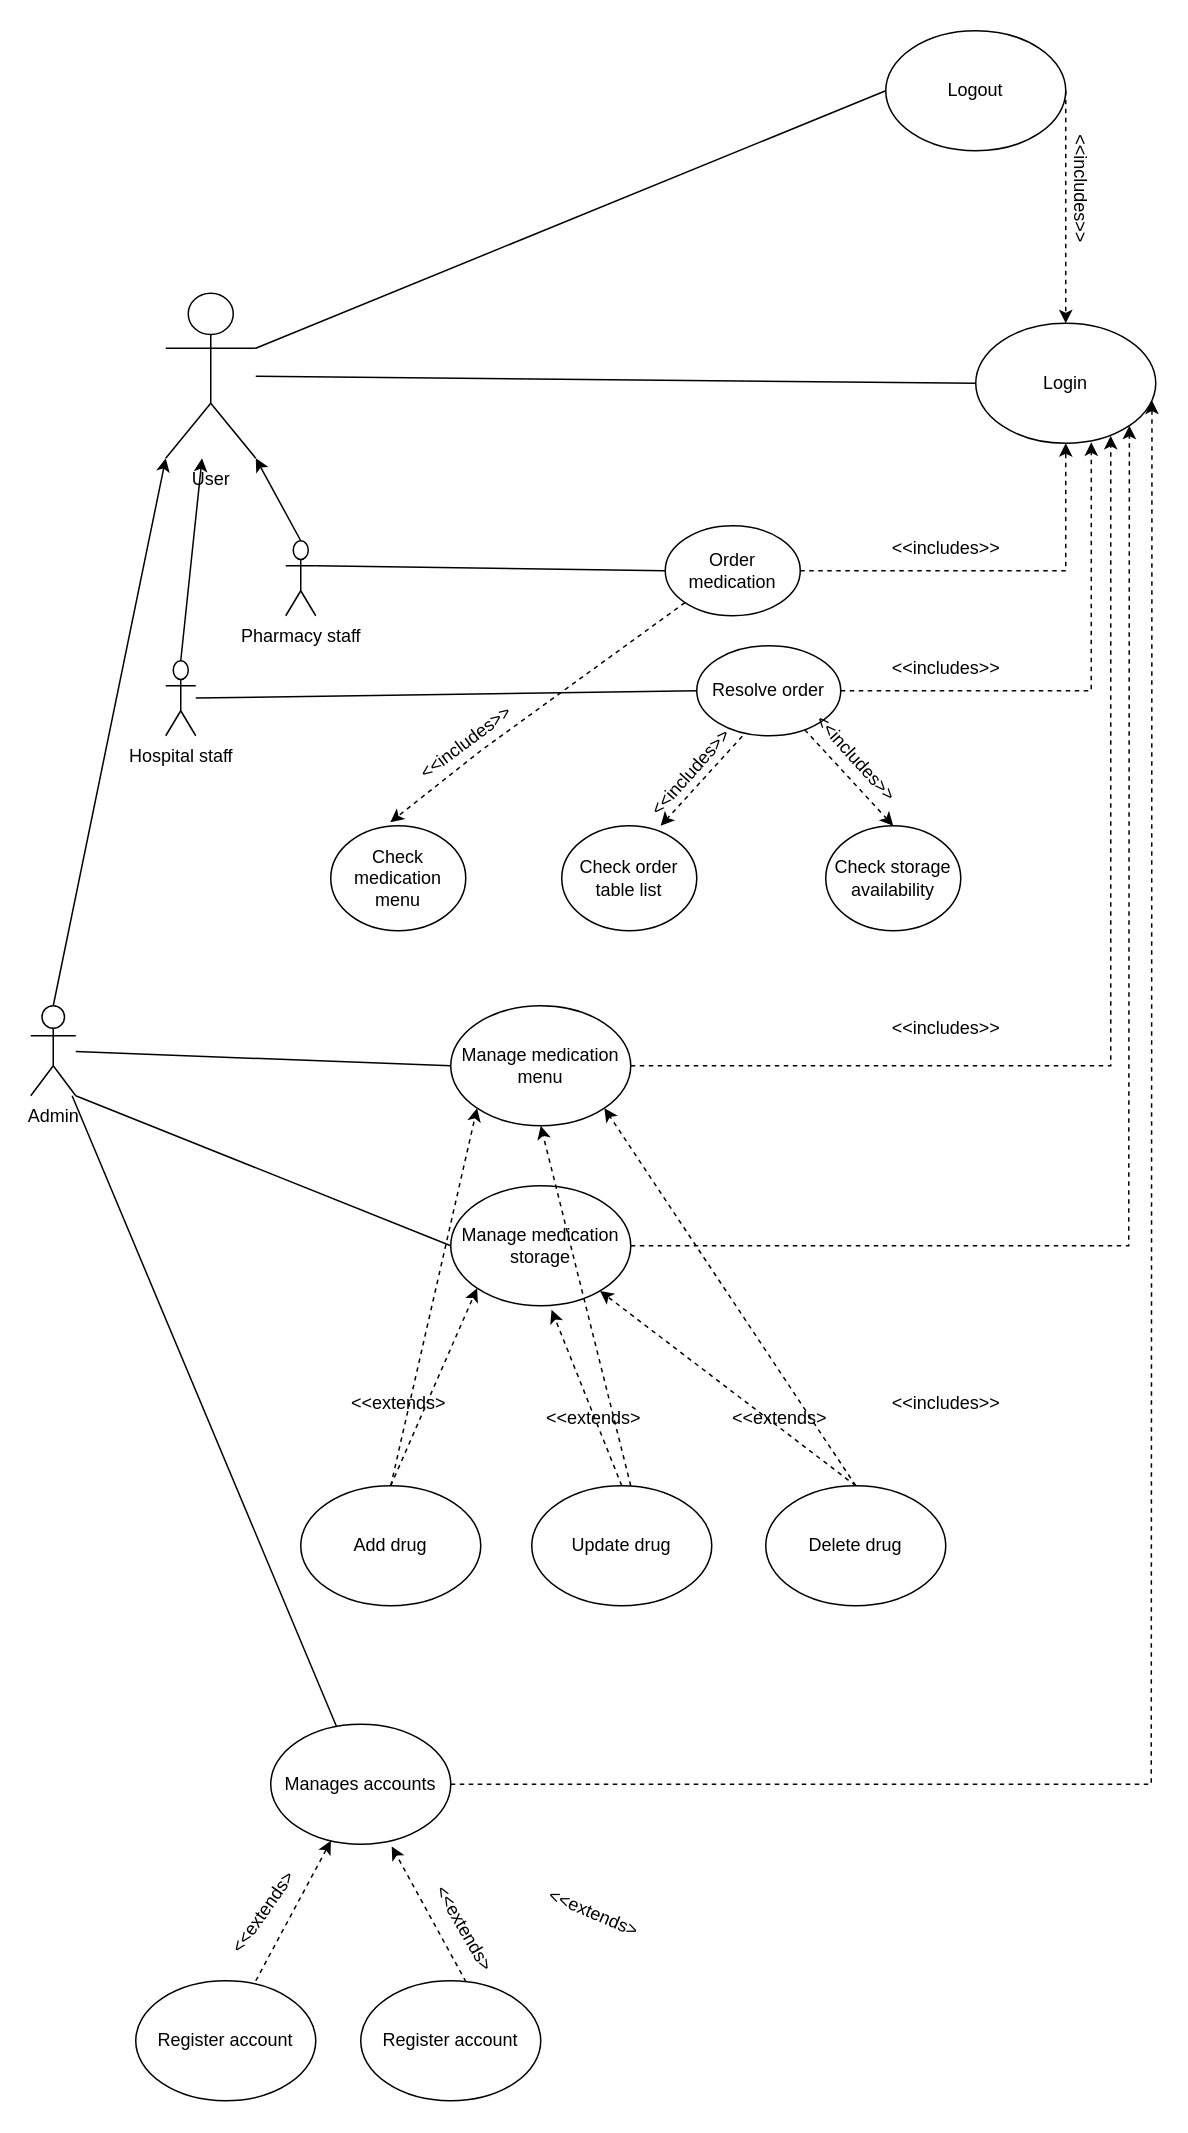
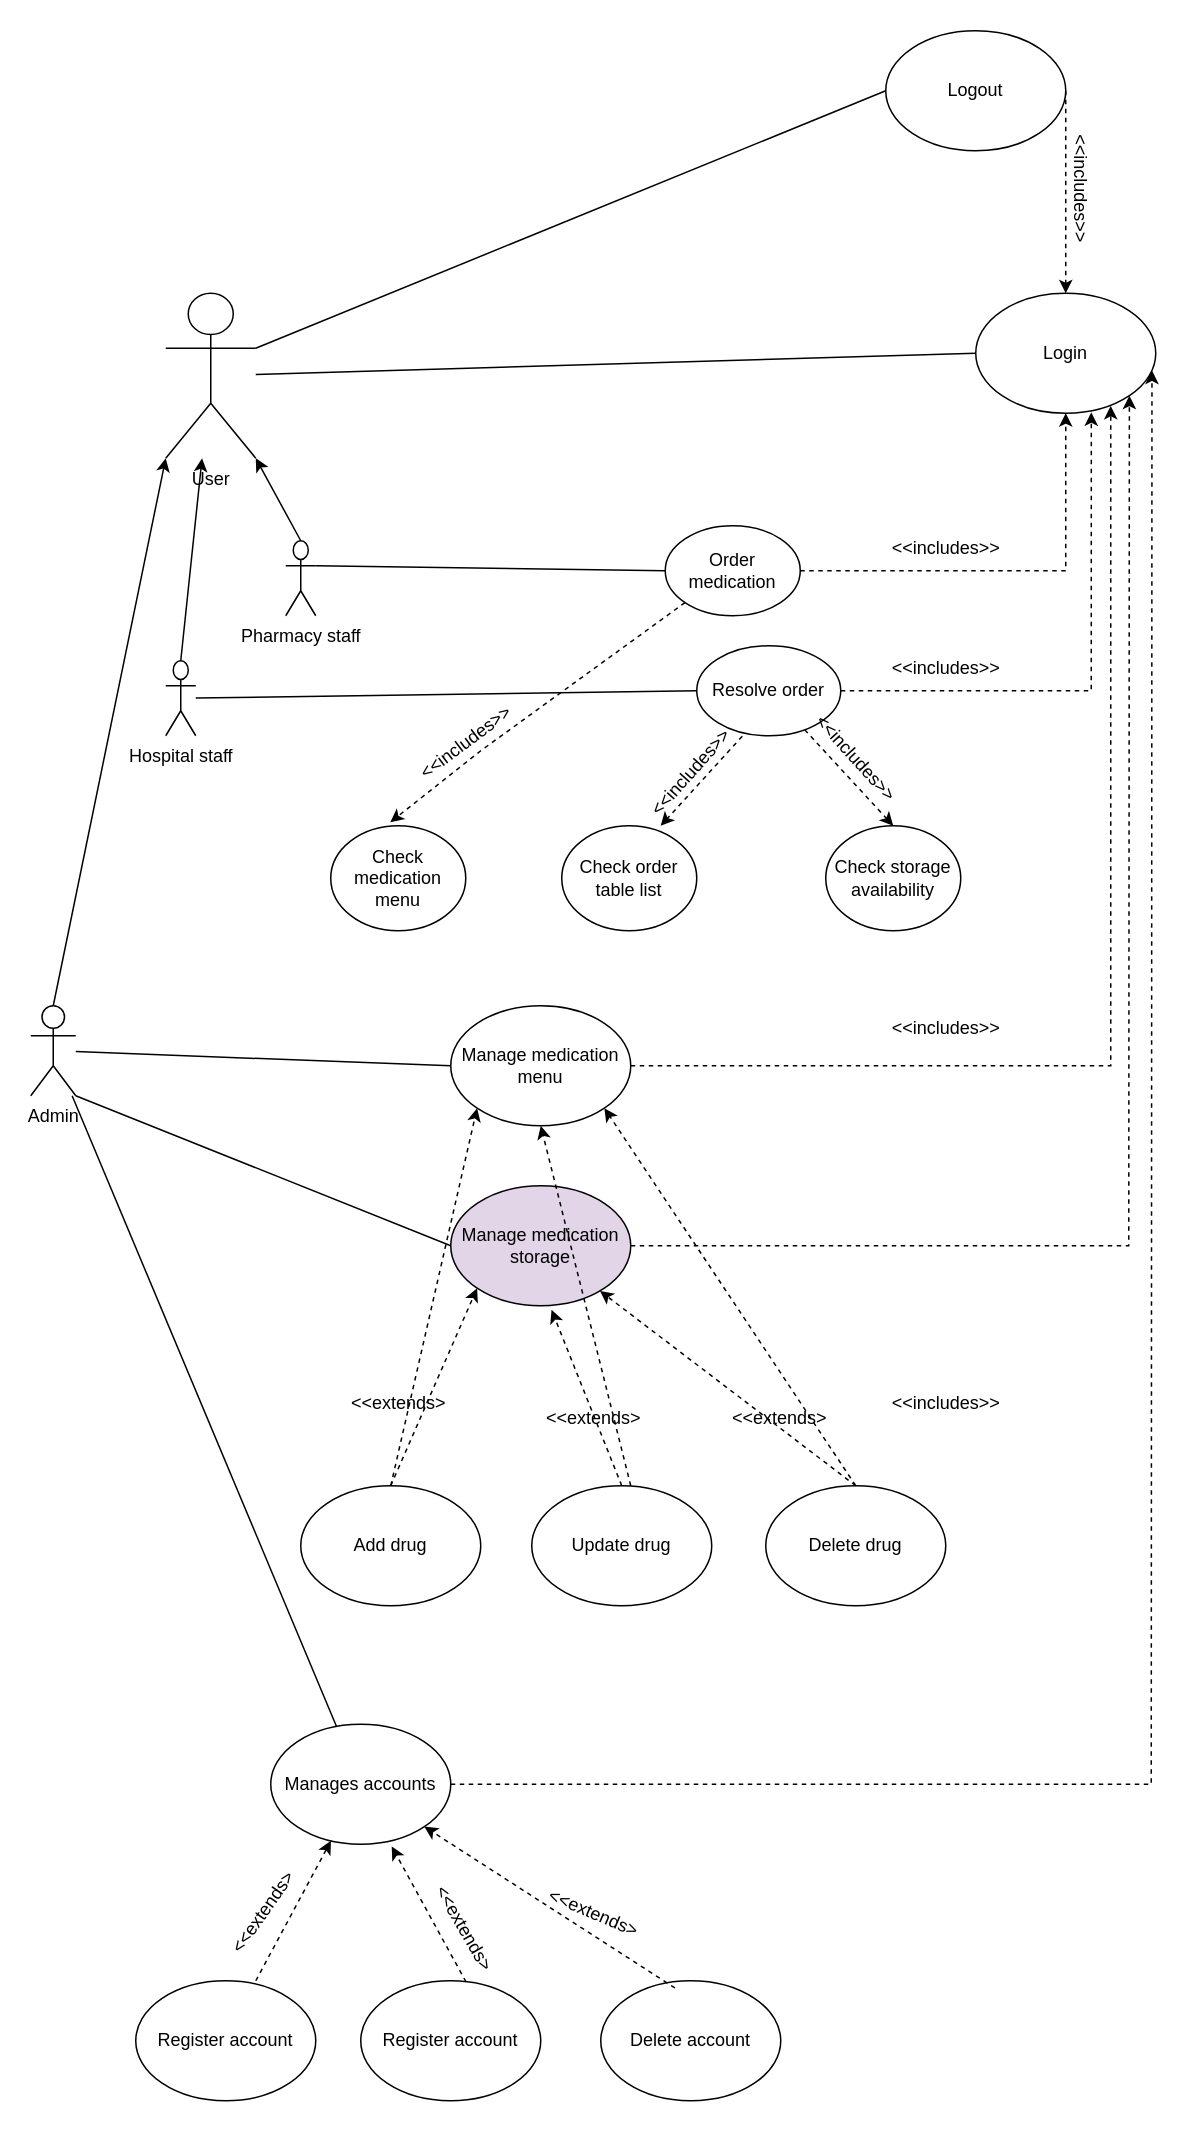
(1066, 383) -> (1066, 353)
(541, 1246) -> (541, 1246)
none -> (554, 1910)
none -> (691, 2041)
